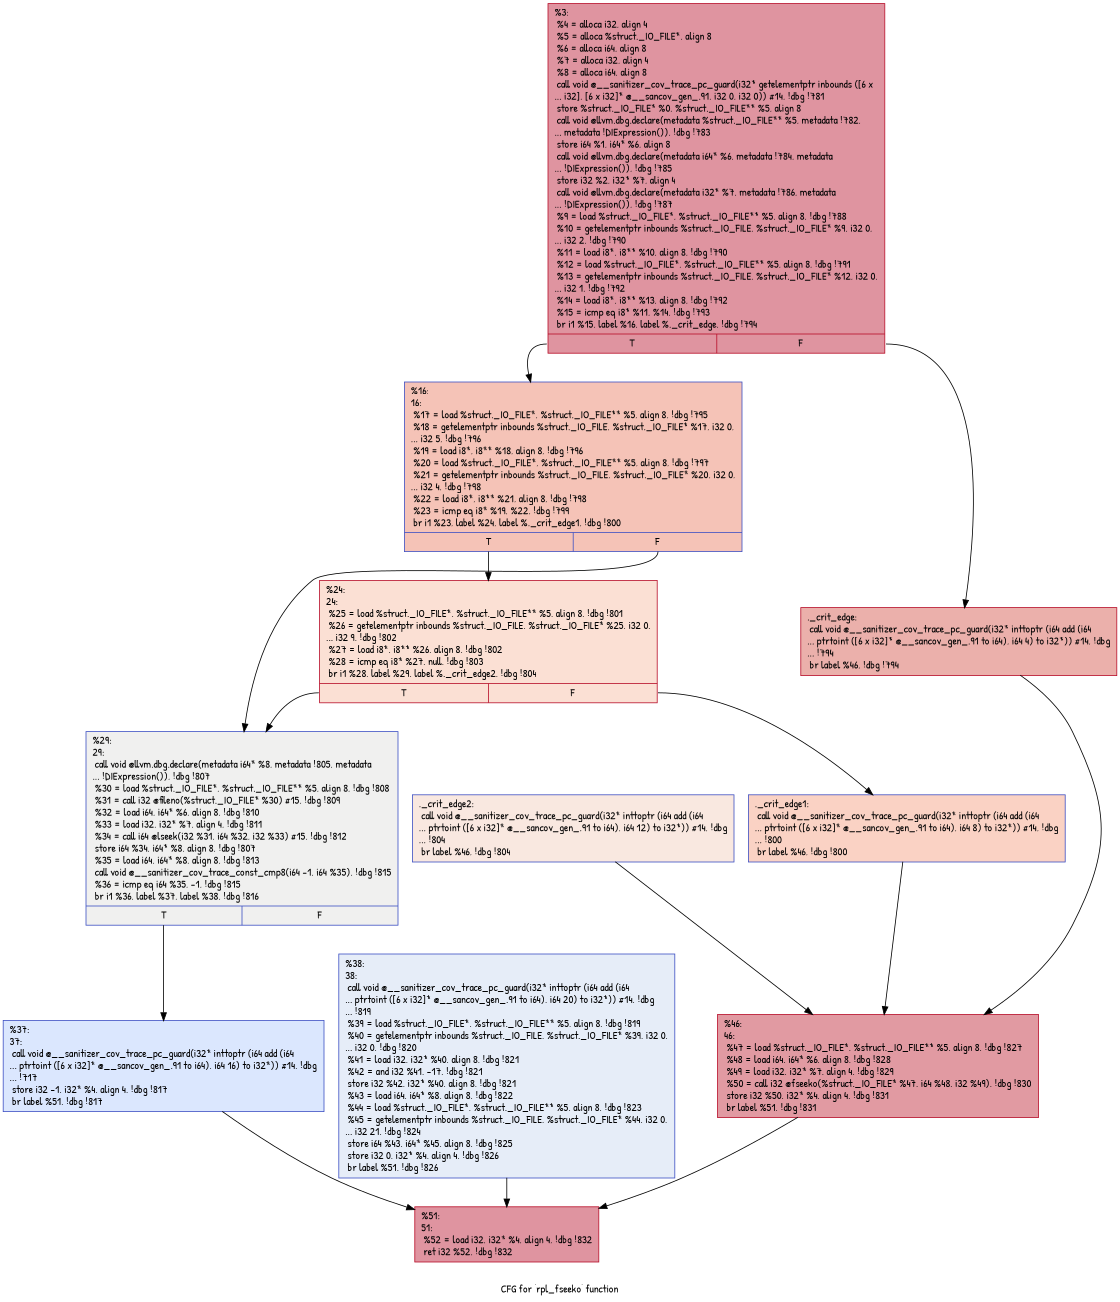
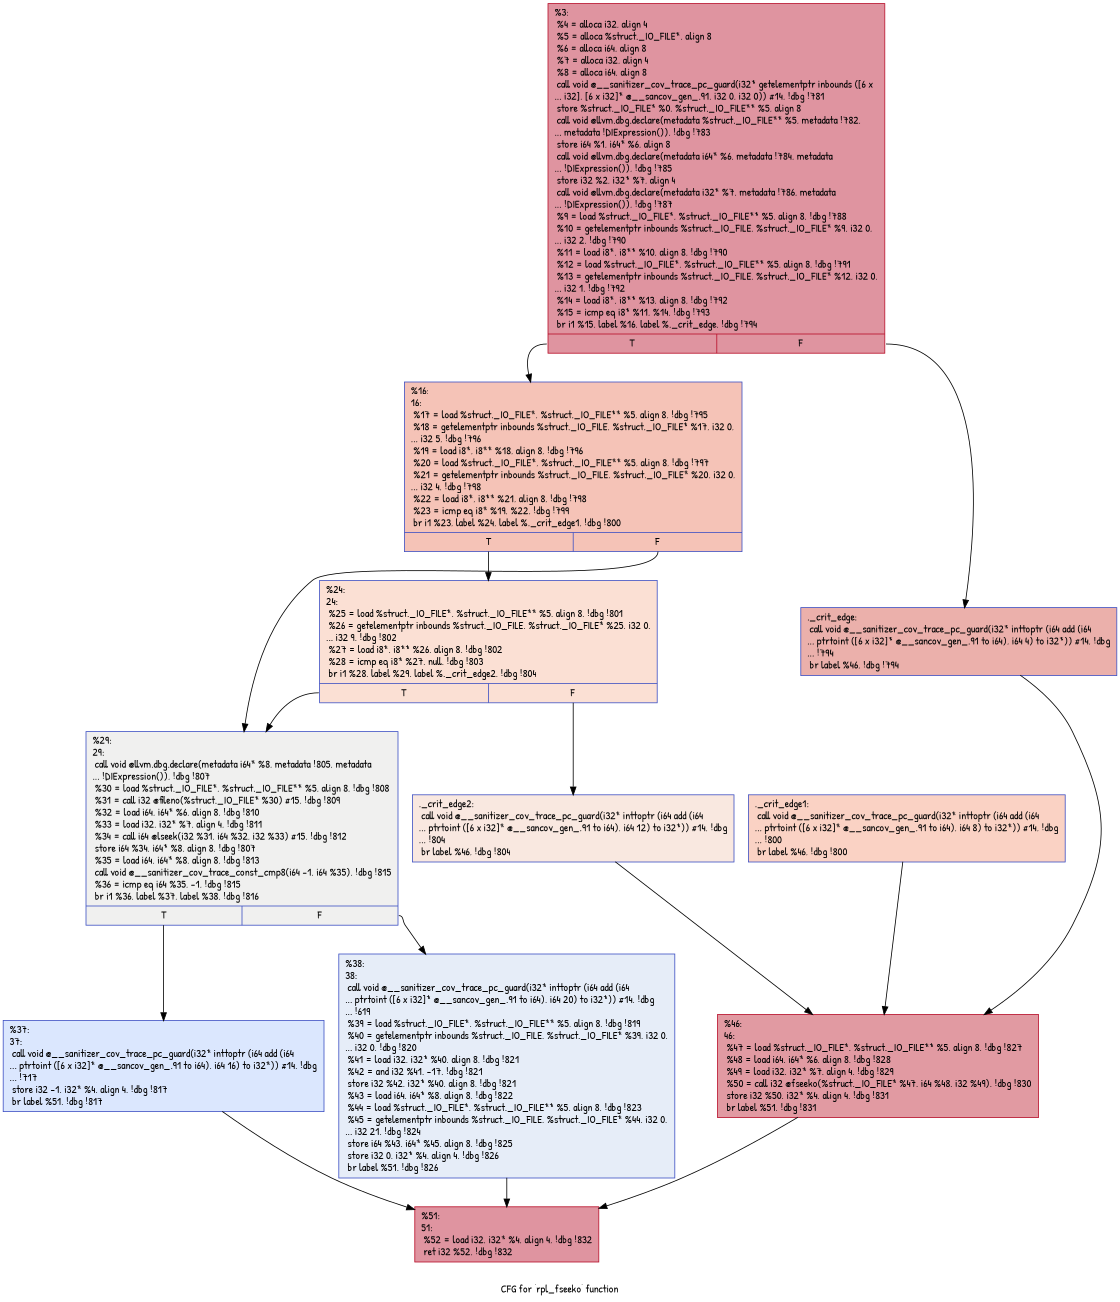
(488, 642) -> (488, 642)
(959, 642) -> (959, 642)
(770, 724) -> (573, 745)
none -> (409, 931)
(358, 1012) -> (358, 1012)
